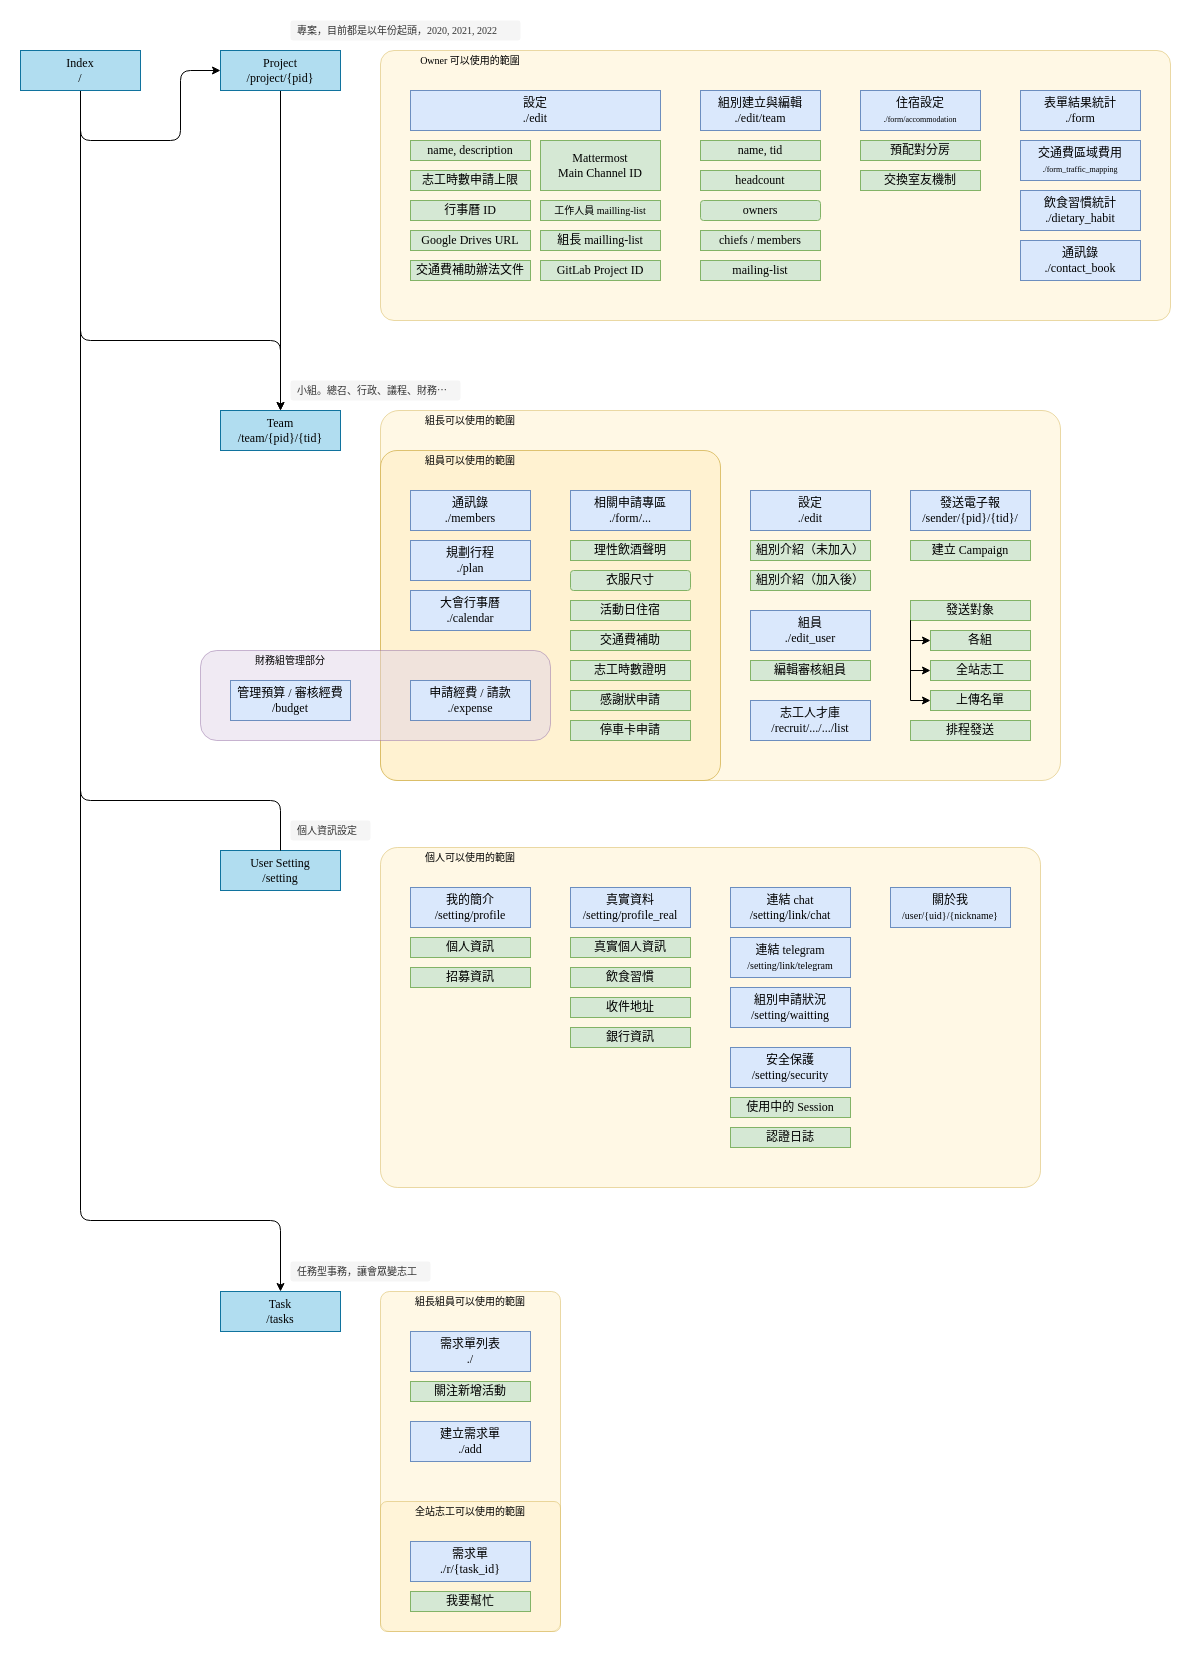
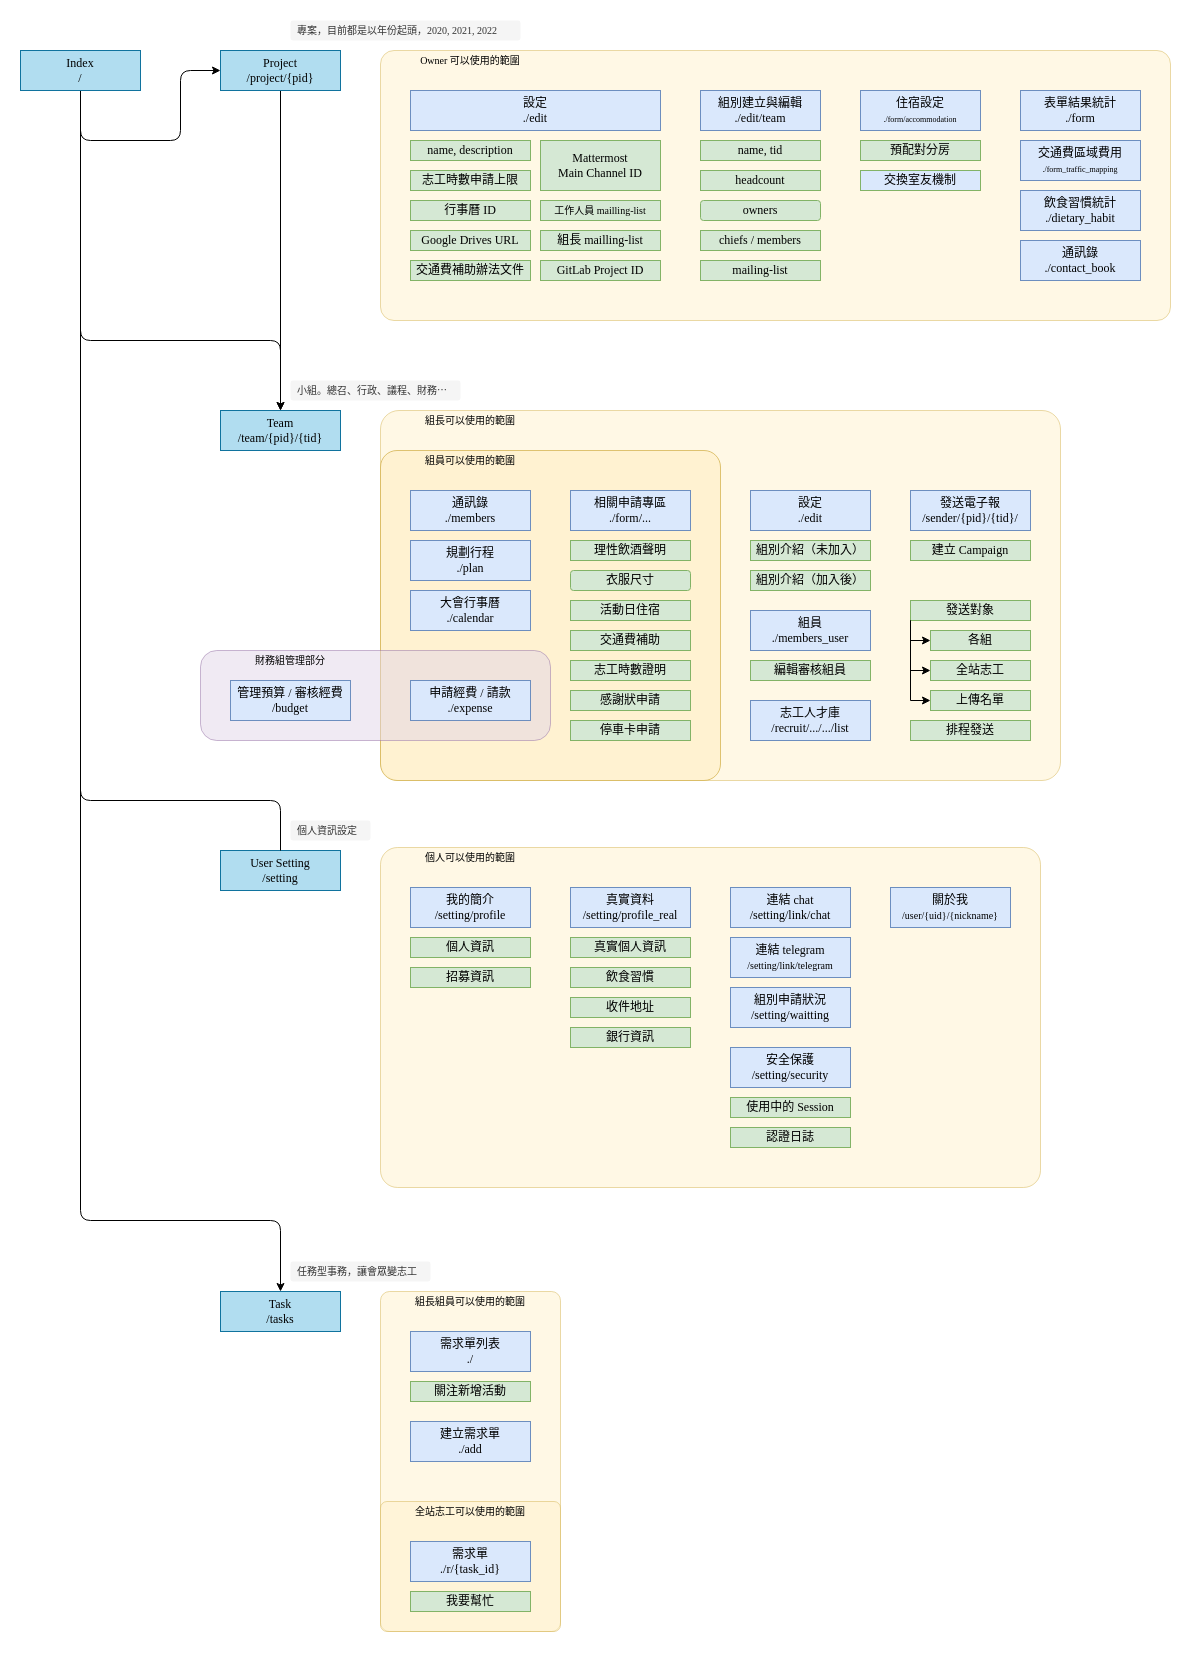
(921, 181) -> (921, 181)
(811, 631) -> (811, 631)
